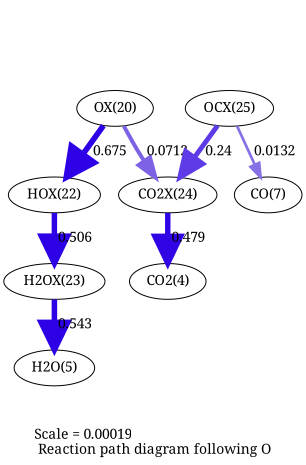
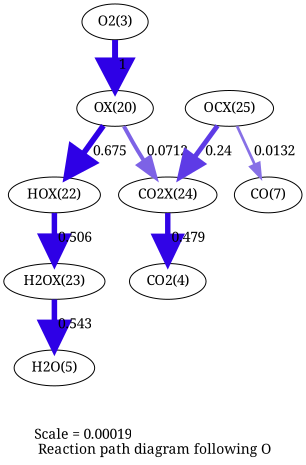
none -> (115, 22)
